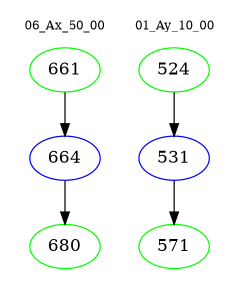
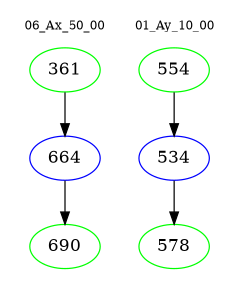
(65, 70) -> (65, 70)
(174, 70) -> (174, 70)
(174, 158) -> (174, 158)
(65, 247) -> (65, 247)
(174, 247) -> (174, 247)
